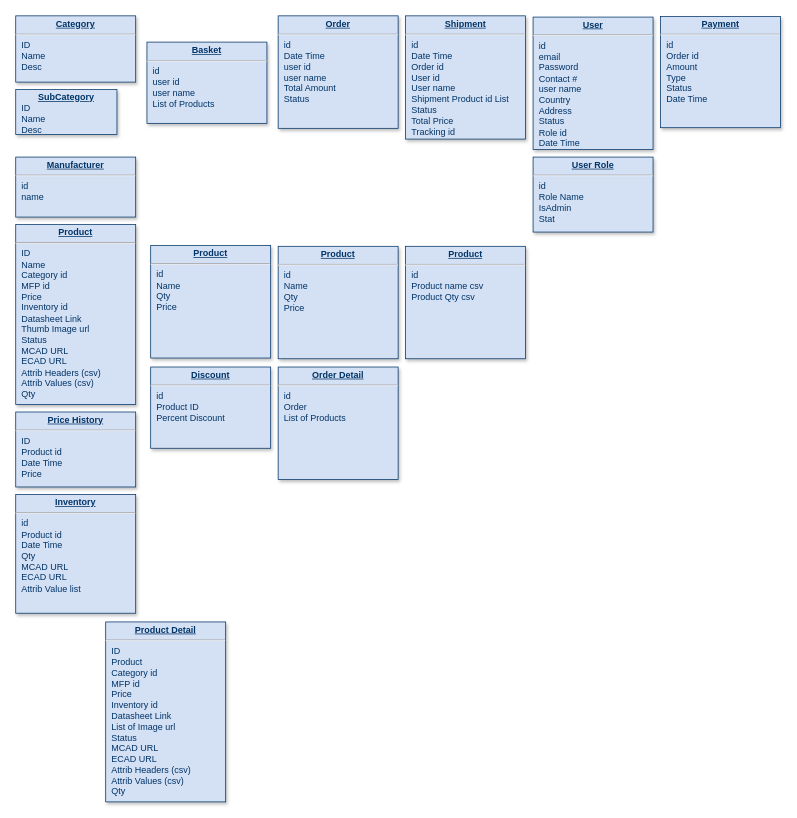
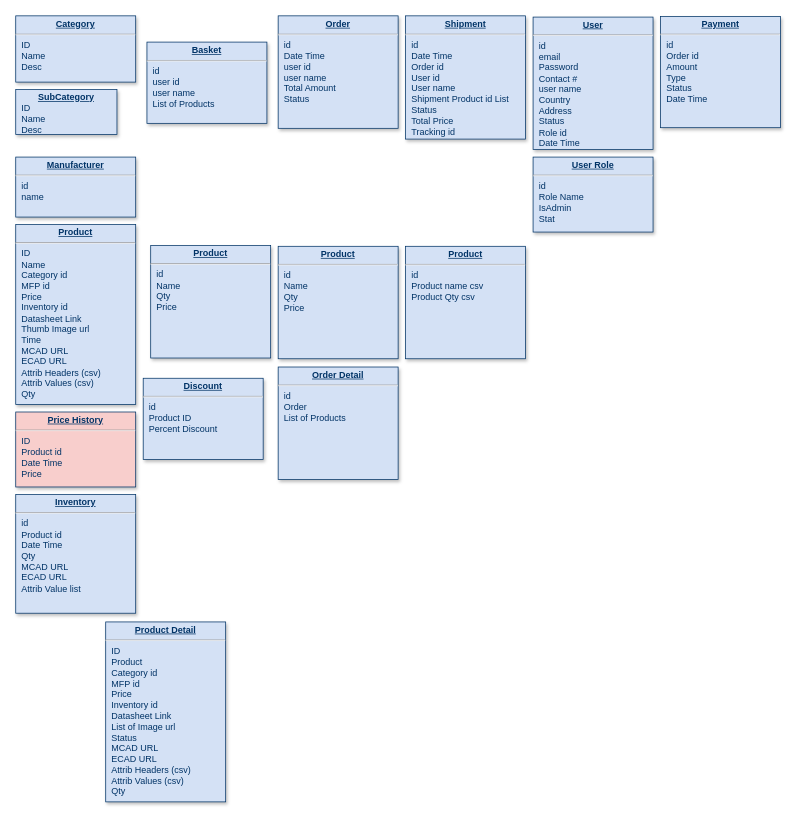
(62, 306) -> (62, 306)
(210, 408) -> (203, 419)
(75, 450) -> (75, 450)
